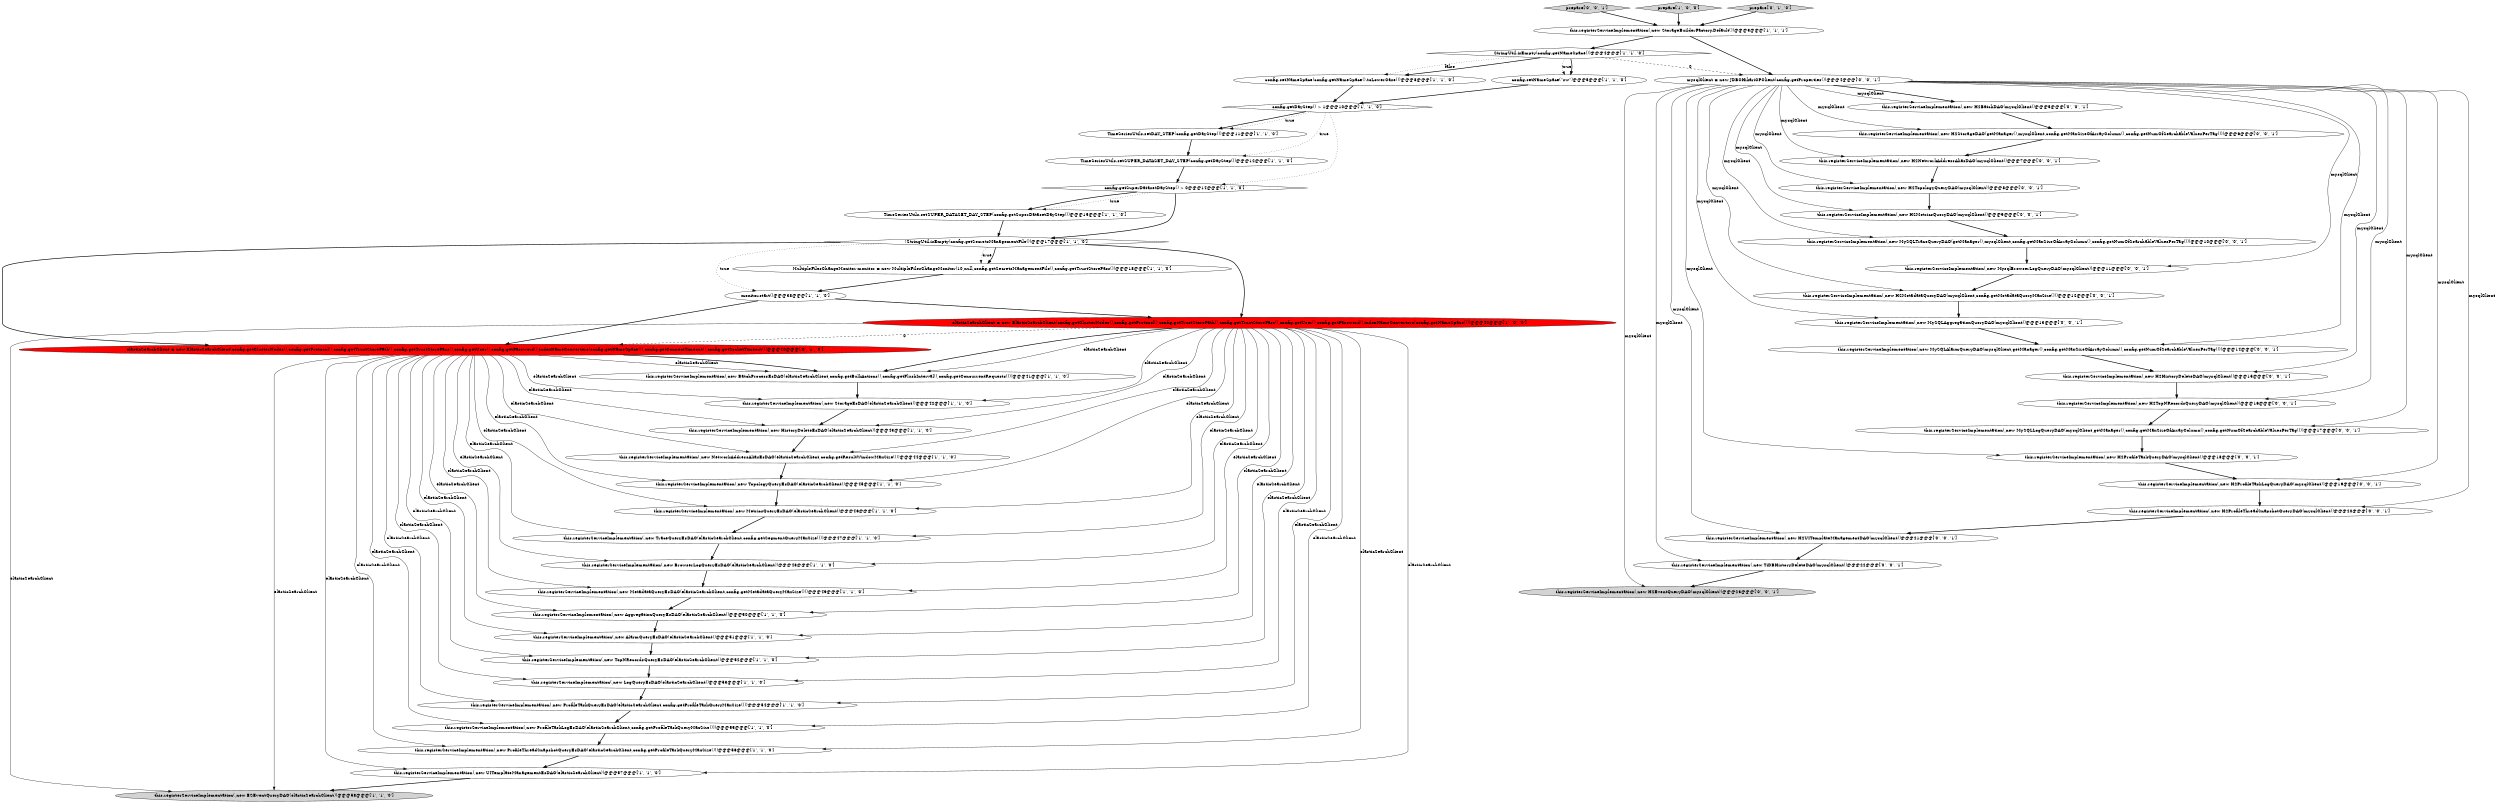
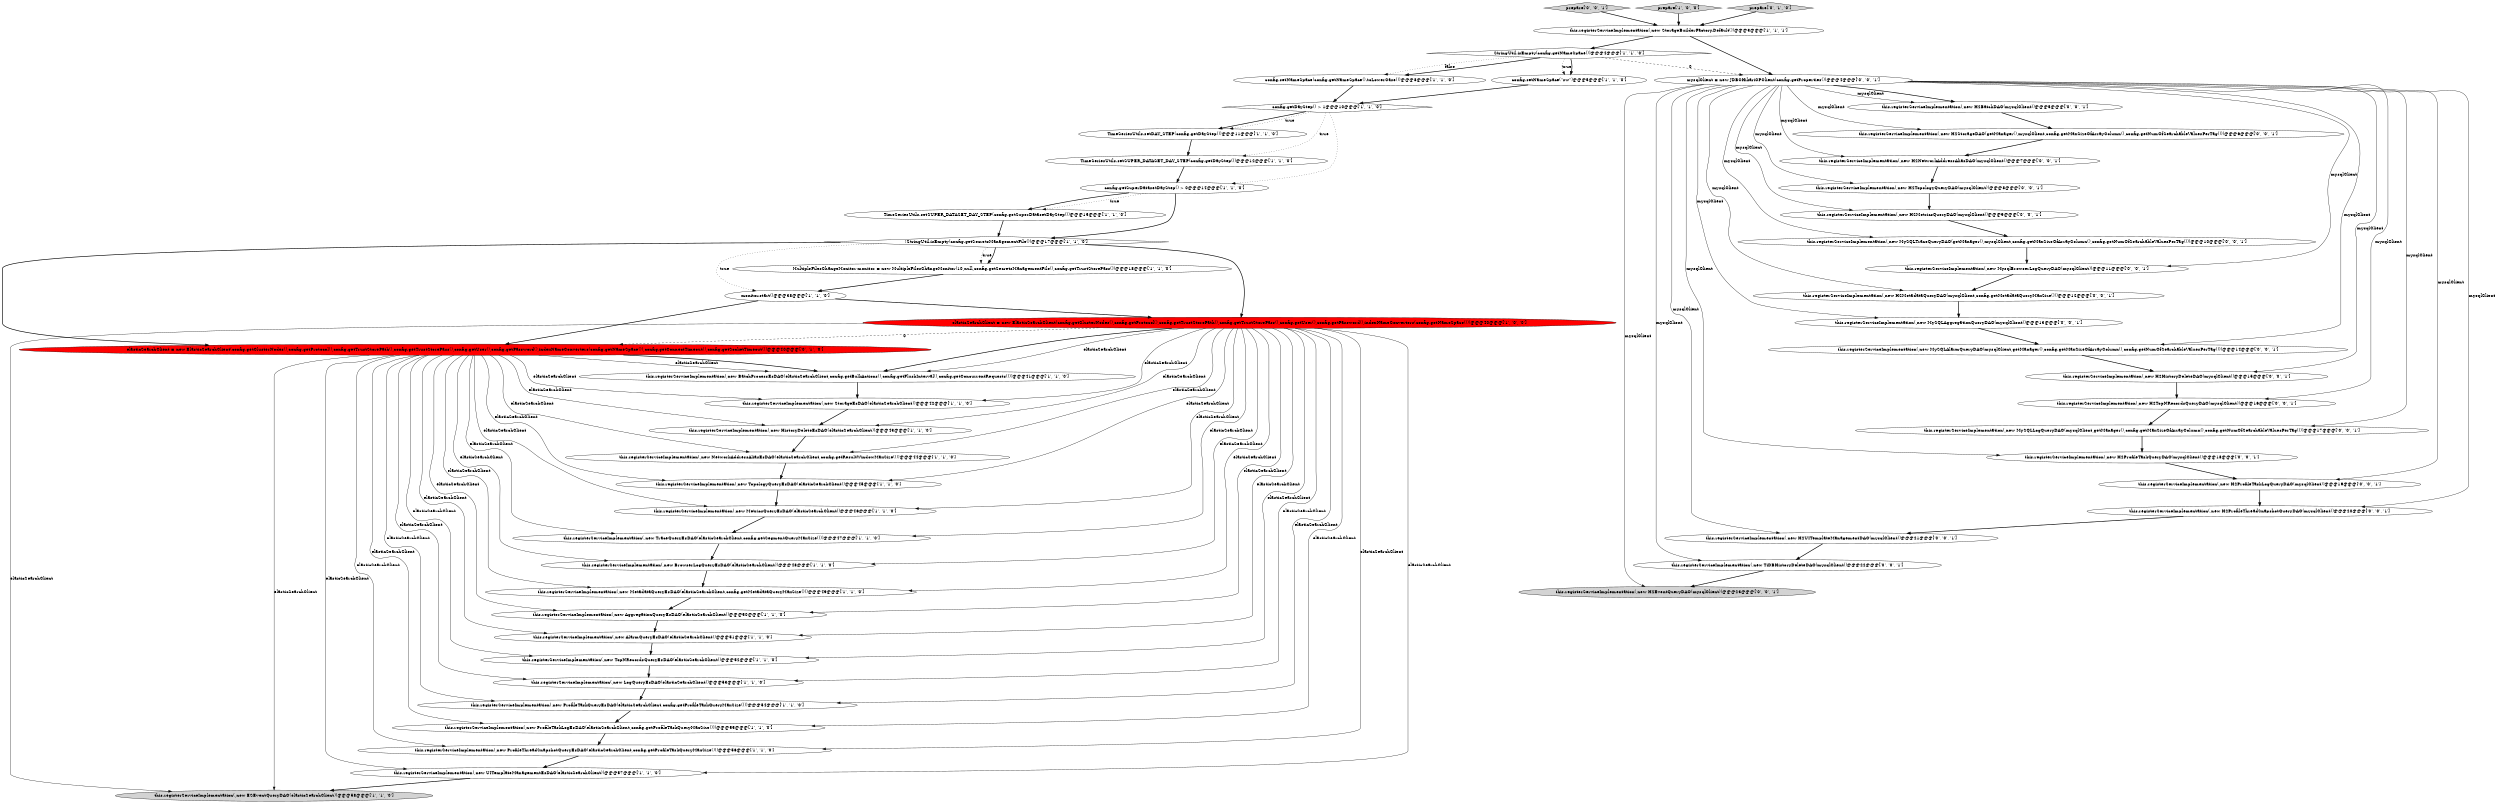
(1174, 188) -> (1174, 188)
